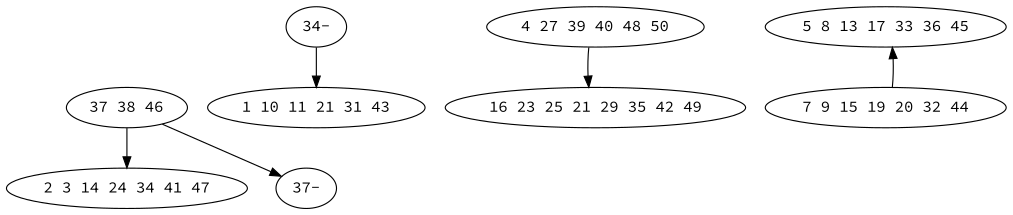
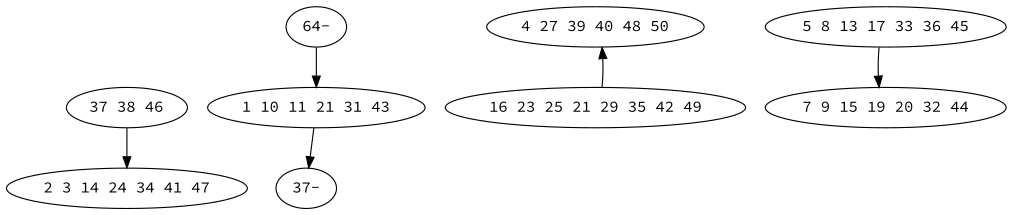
(316, 27) -> (316, 27)
(588, 62) -> (603, 73)
(893, 73) -> (878, 62)
(217, 148) -> (312, 142)
